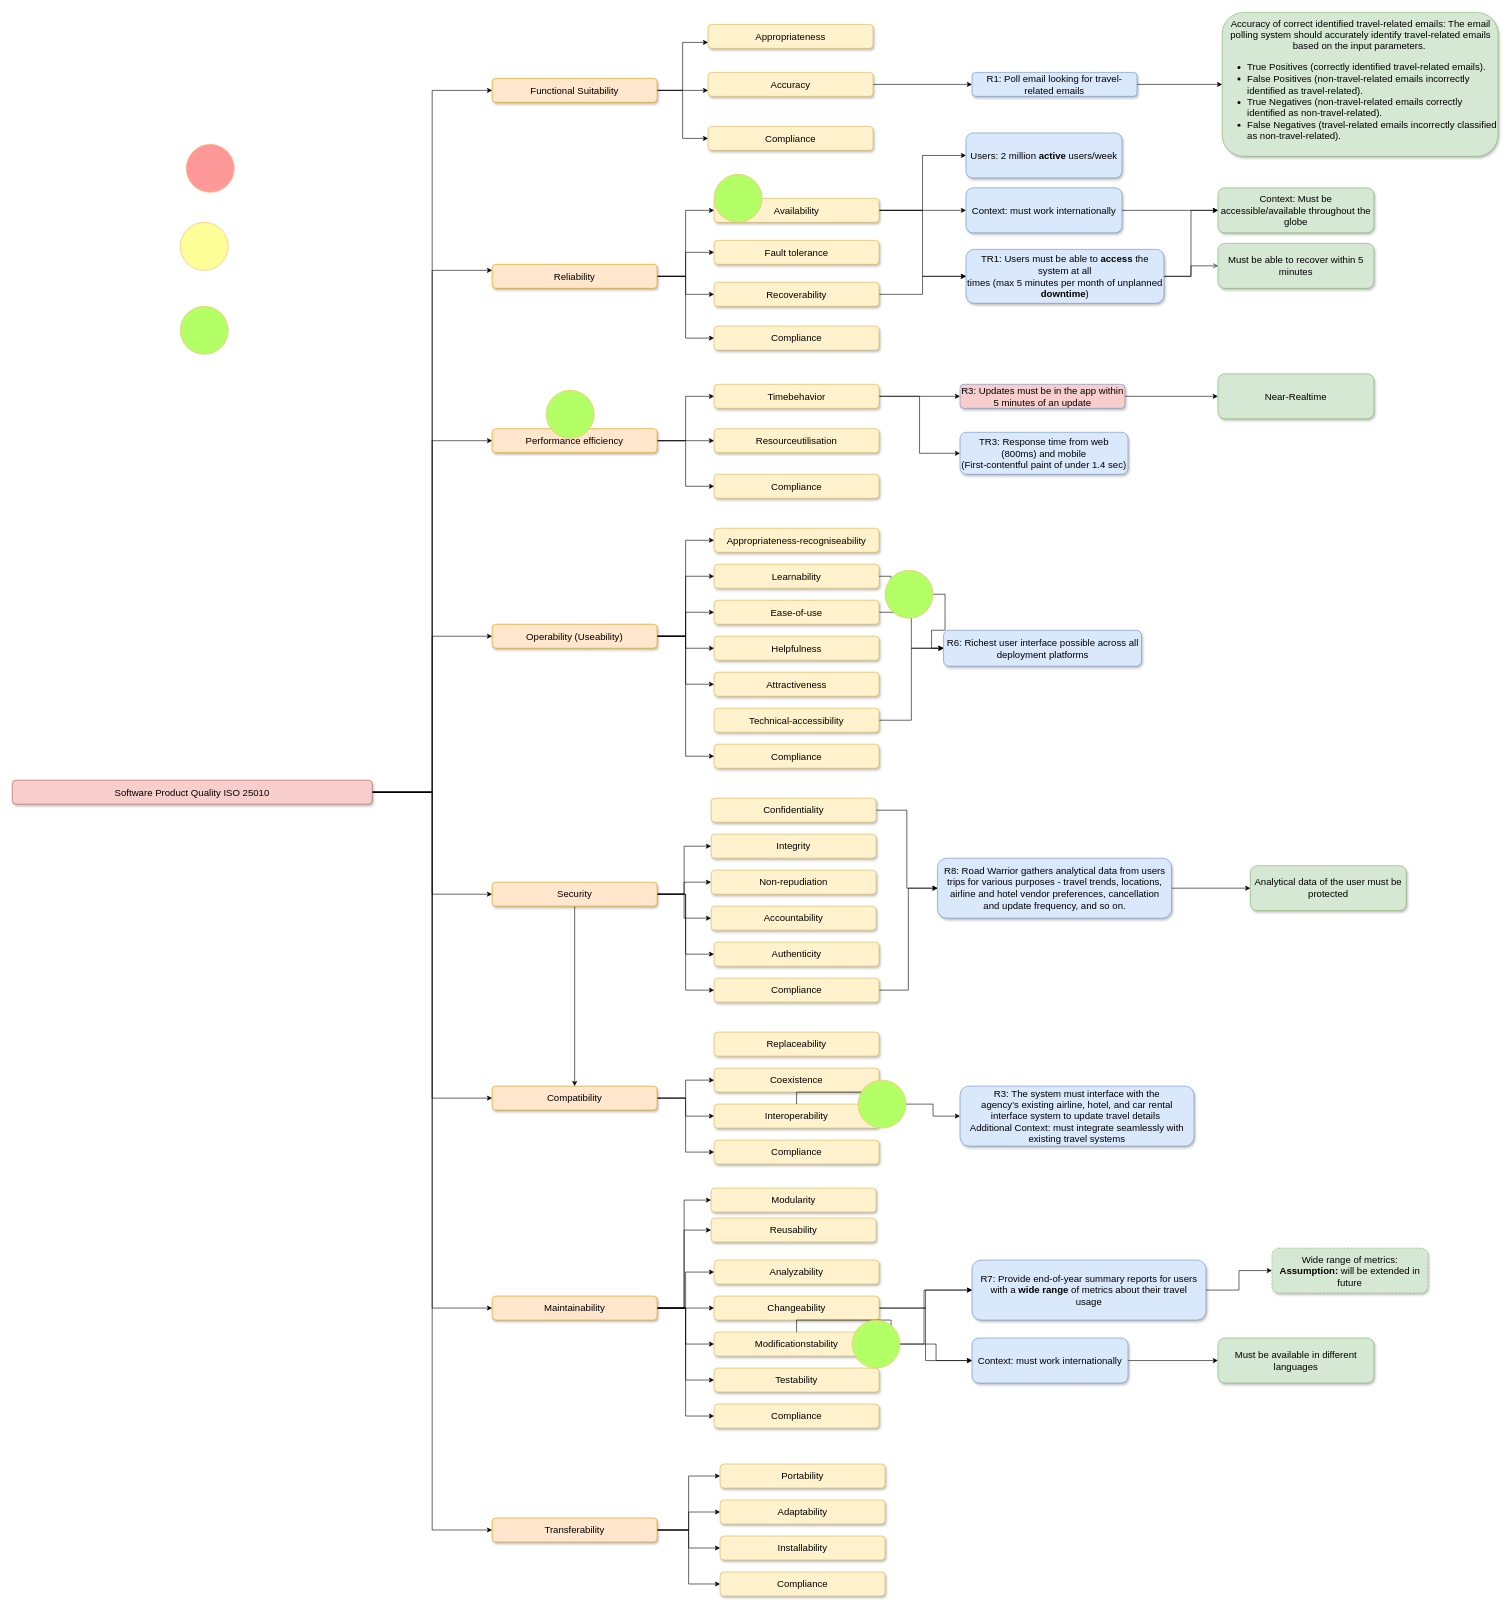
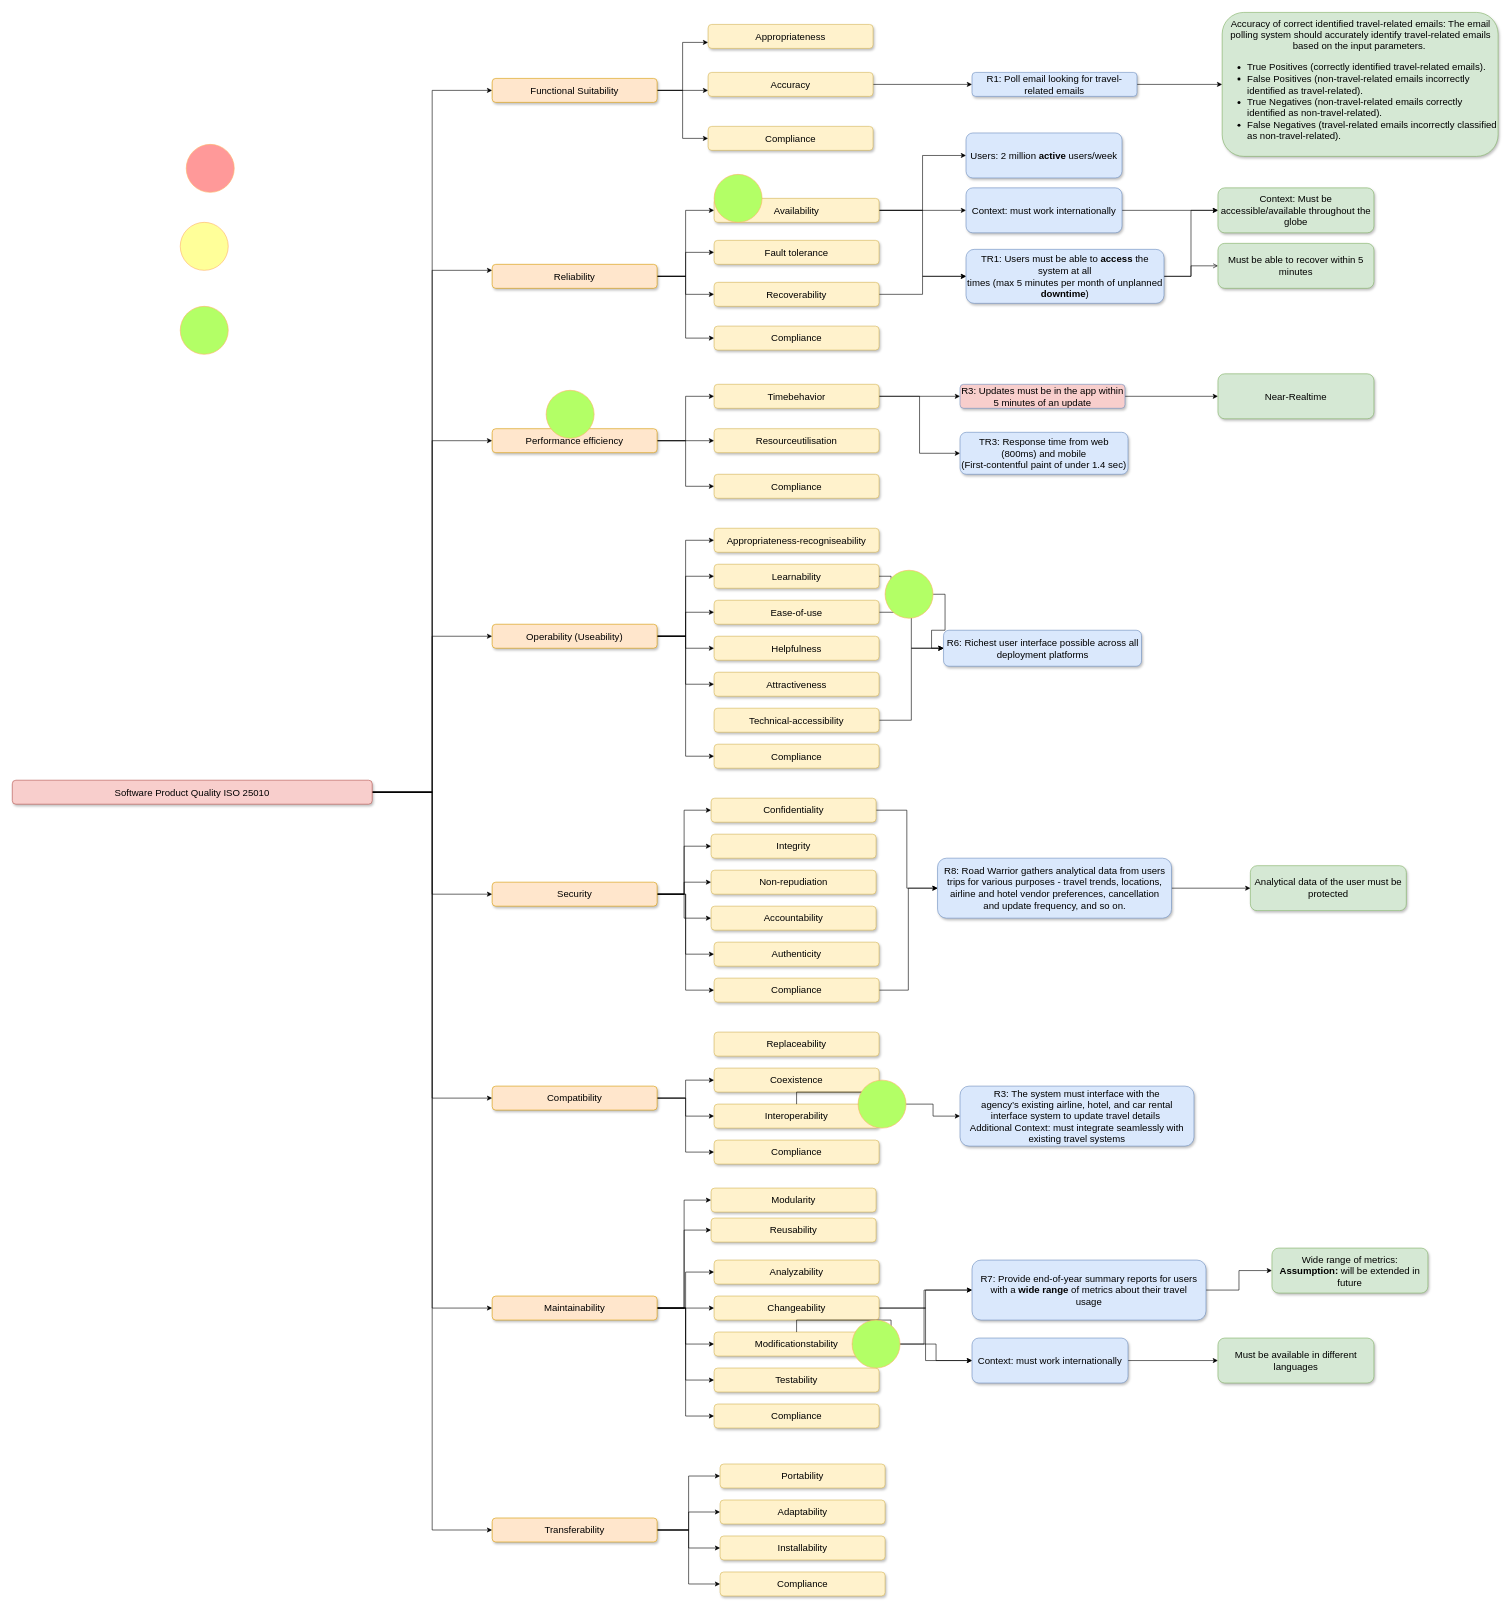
(575, 995) -> (684, 810)
(1350, 1271) -> (1350, 1271)
